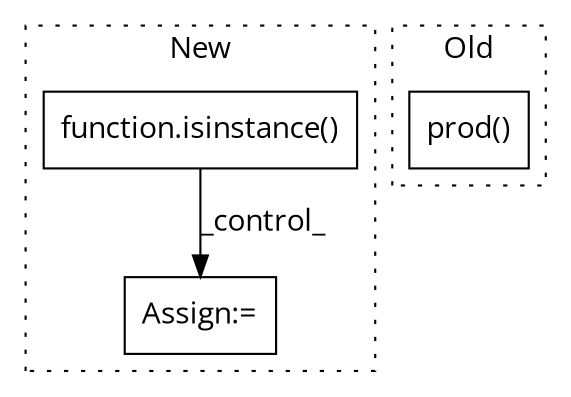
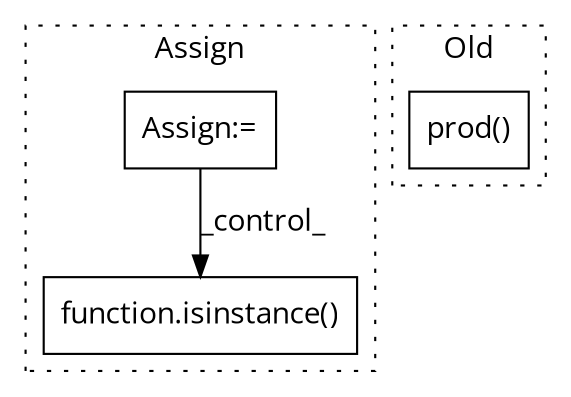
(200, 50) -> (200, 50)
(200, 212) -> (200, 212)
